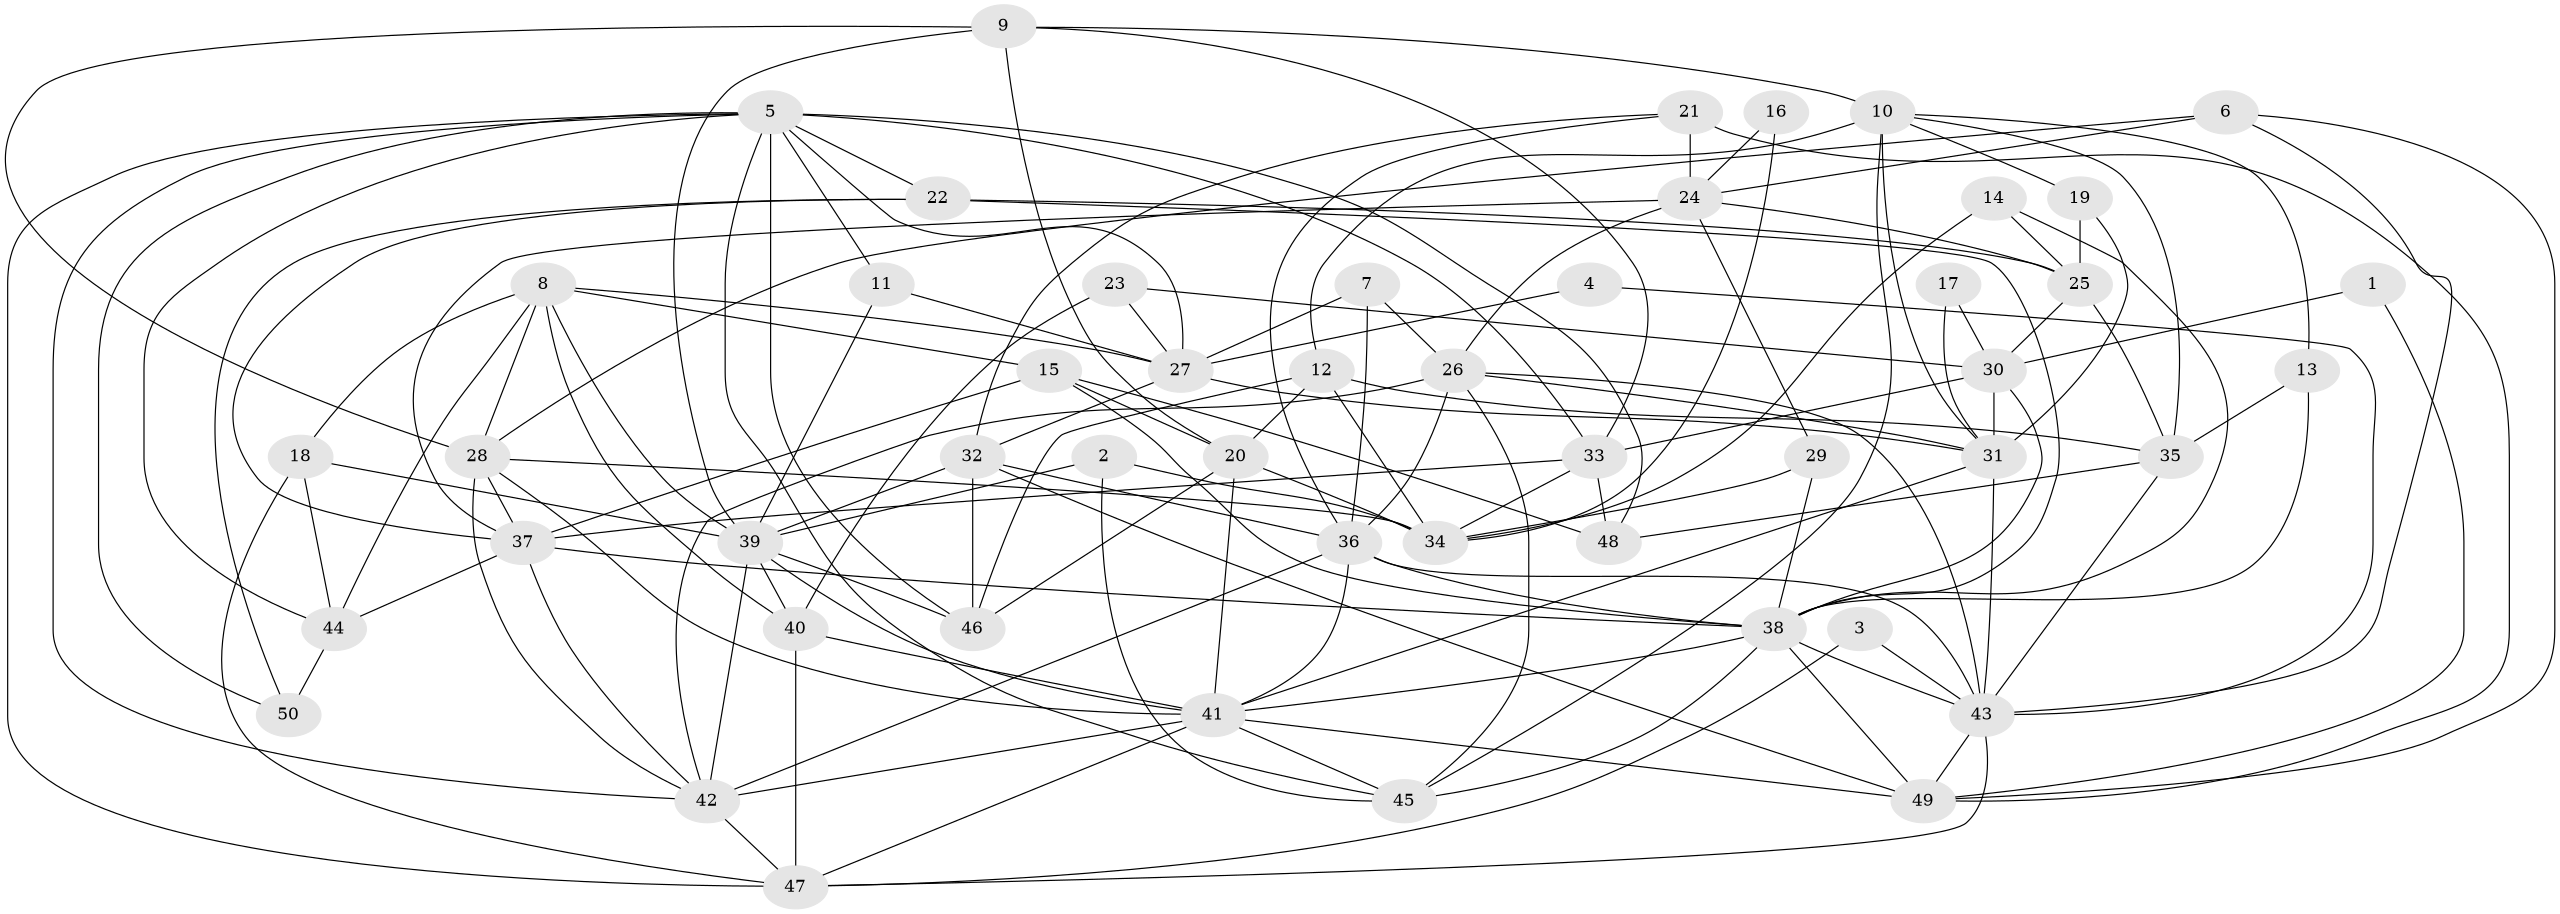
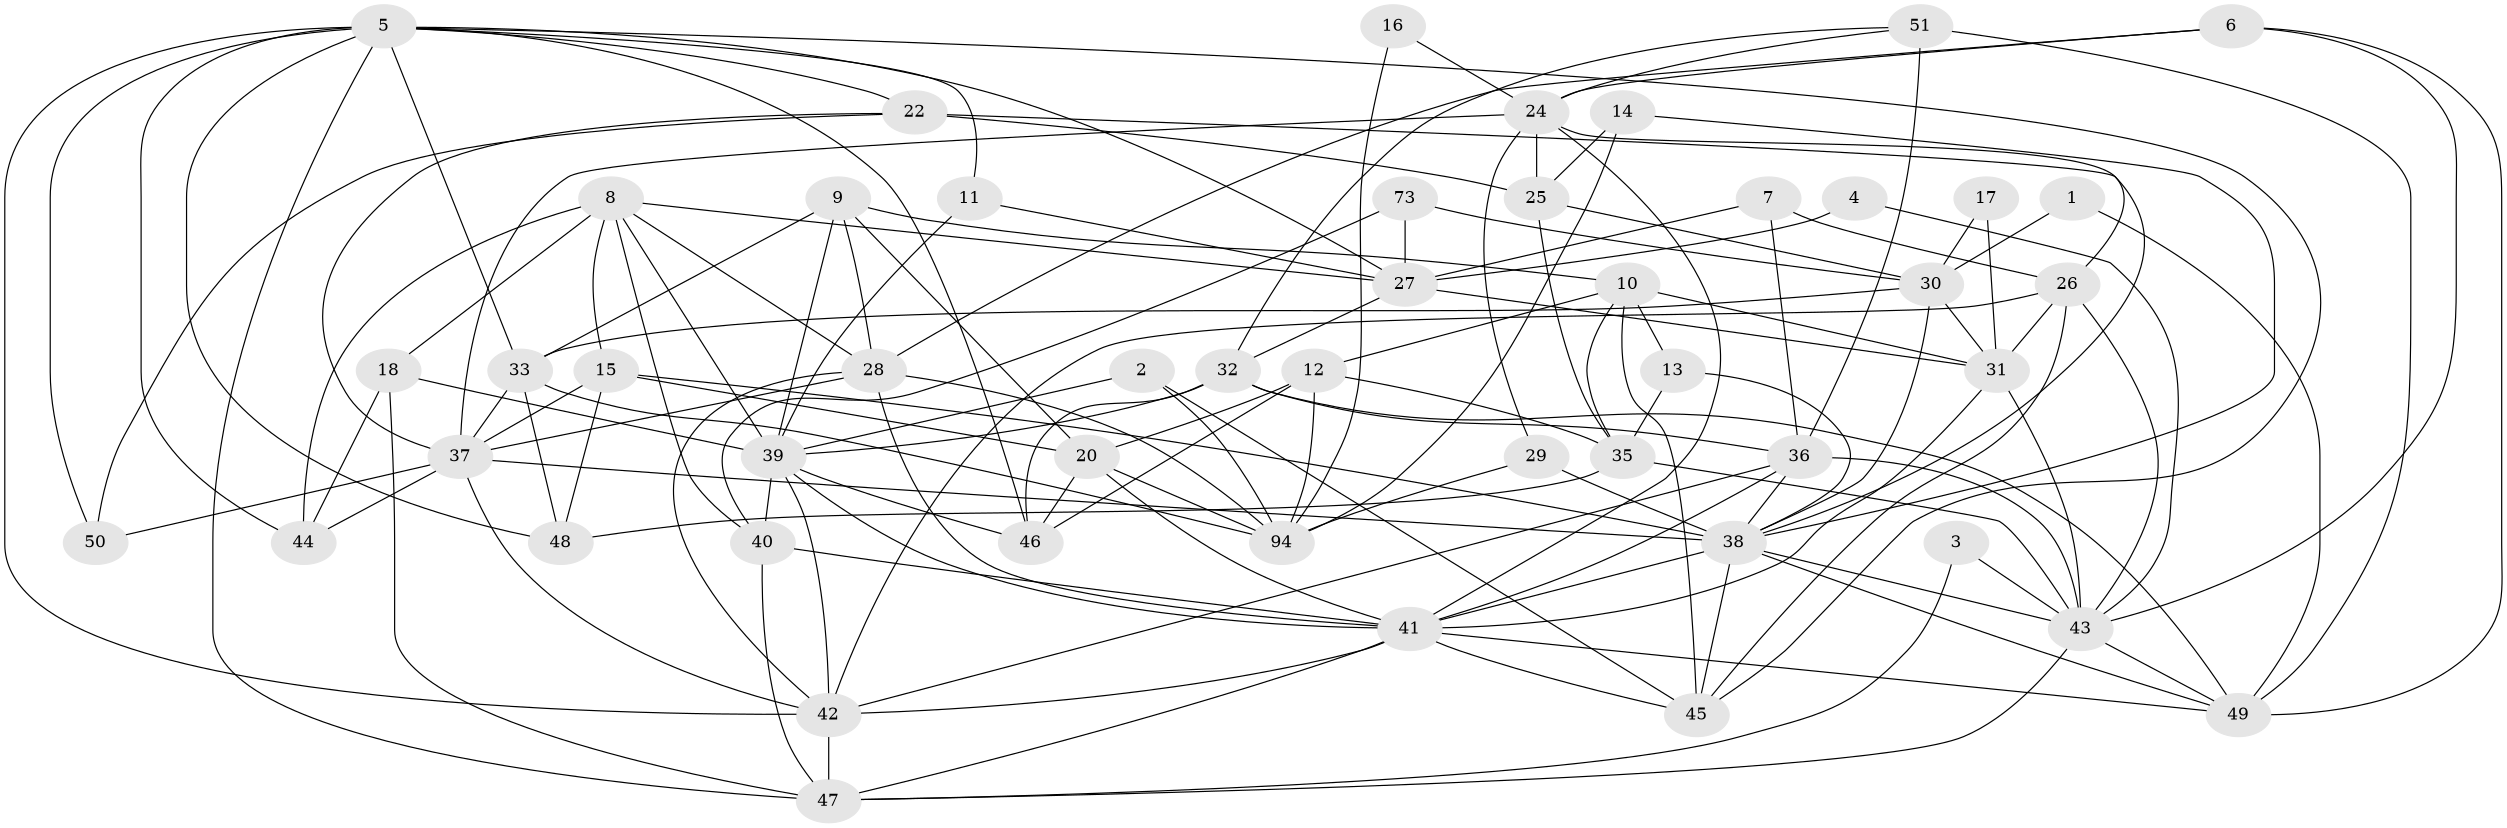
(1690, 112) -> (1921, 26)
(2080, 199) -> none
(1115, 285) -> (1405, 199)
none -> (1714, 398)
(1419, 461) -> none
(1435, 543) -> (1282, 543)
(311, 672) -> (278, 500)
